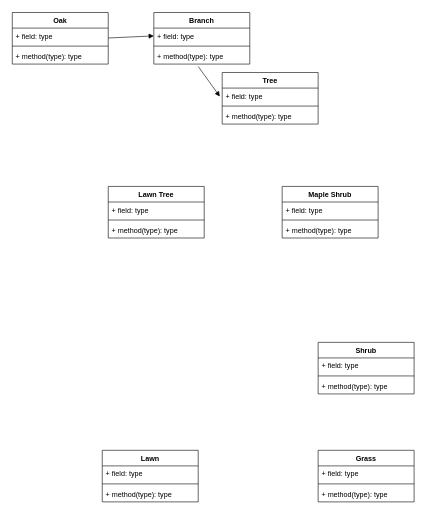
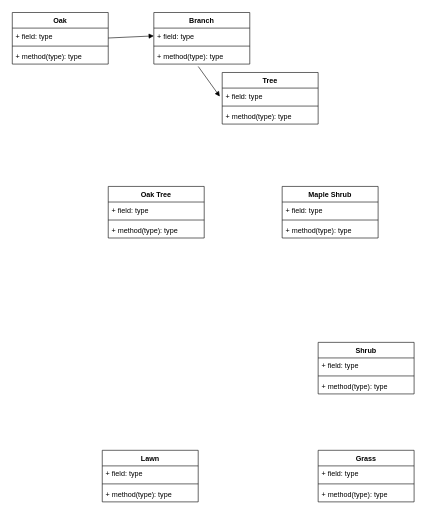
(156, 194) -> (156, 194)
